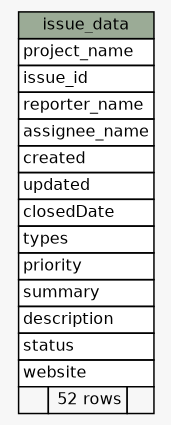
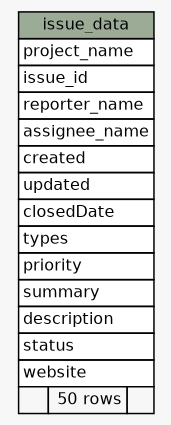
(90, 399) -> (90, 399)
